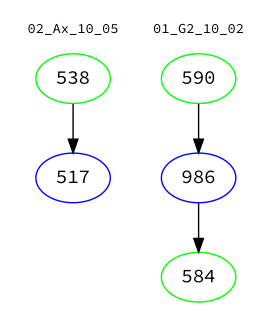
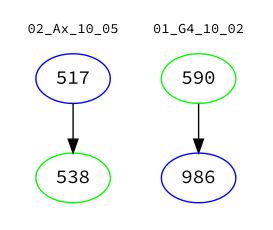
(199, 30) -> (199, 30)
(73, 121) -> (73, 121)
(199, 277) -> none
